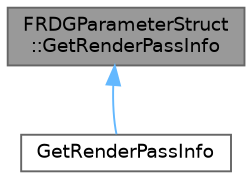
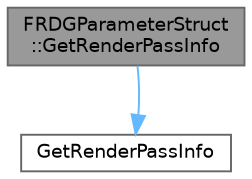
(114, 110) -> (139, 90)
